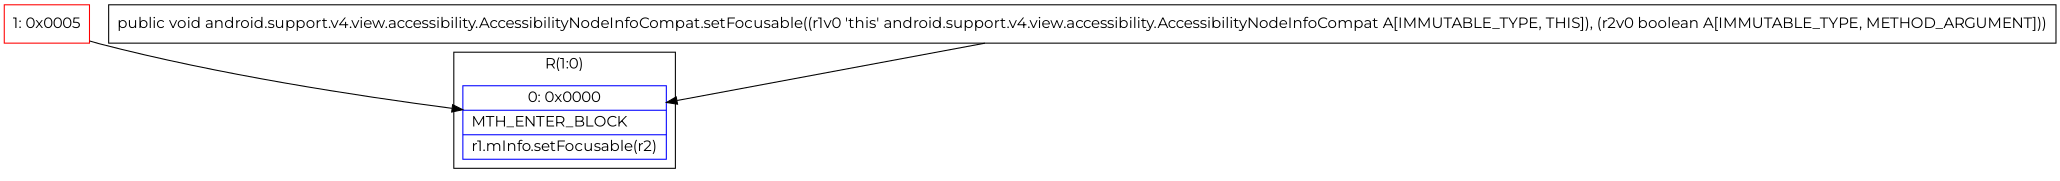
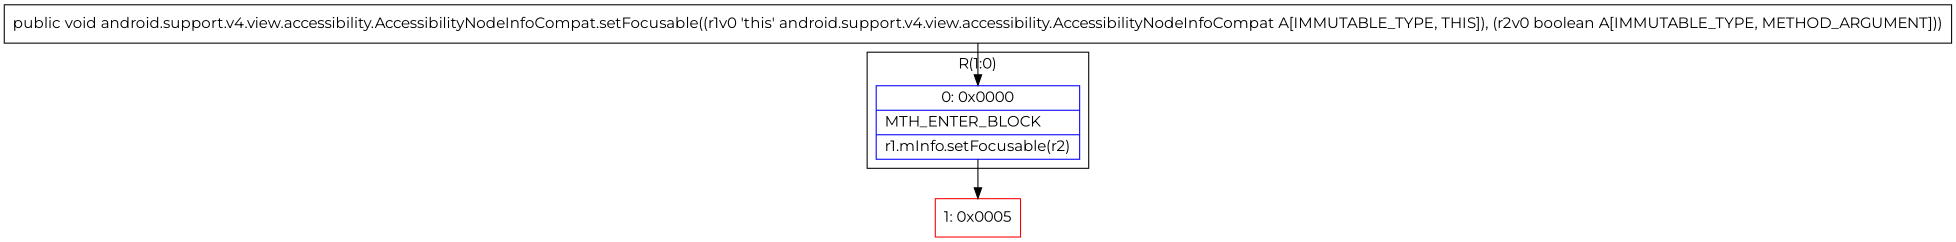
(270, 80) -> (978, 175)
